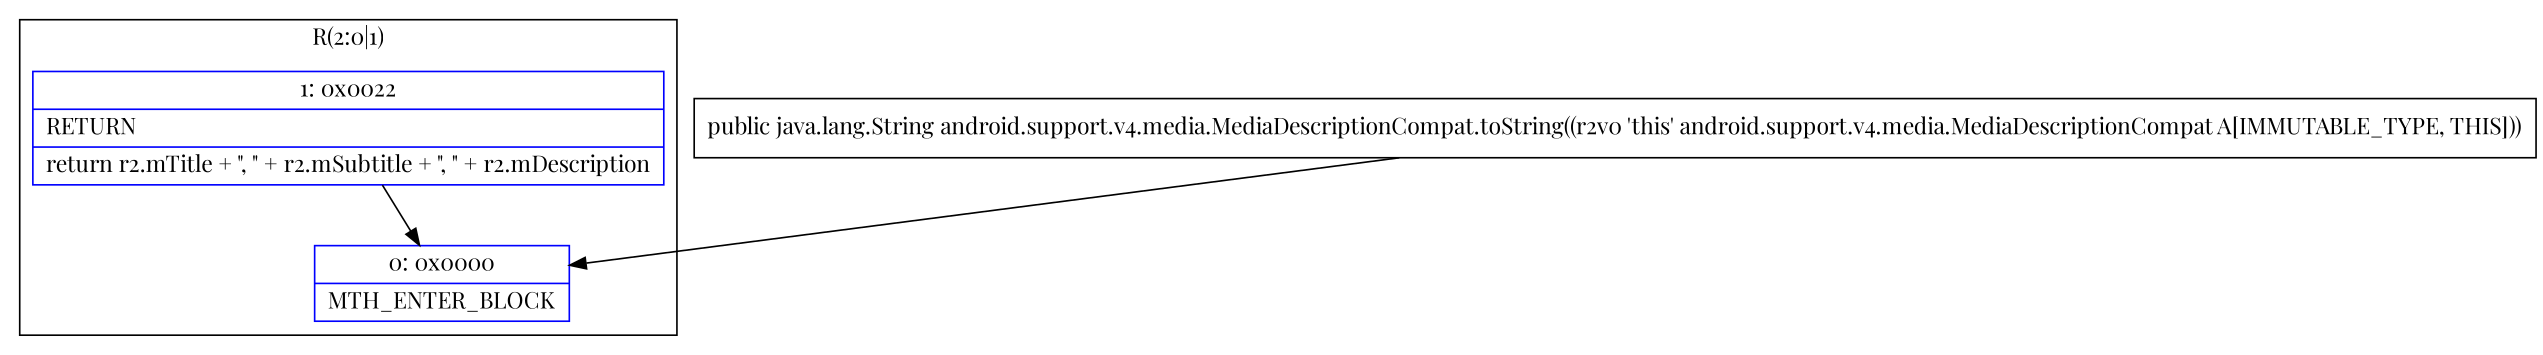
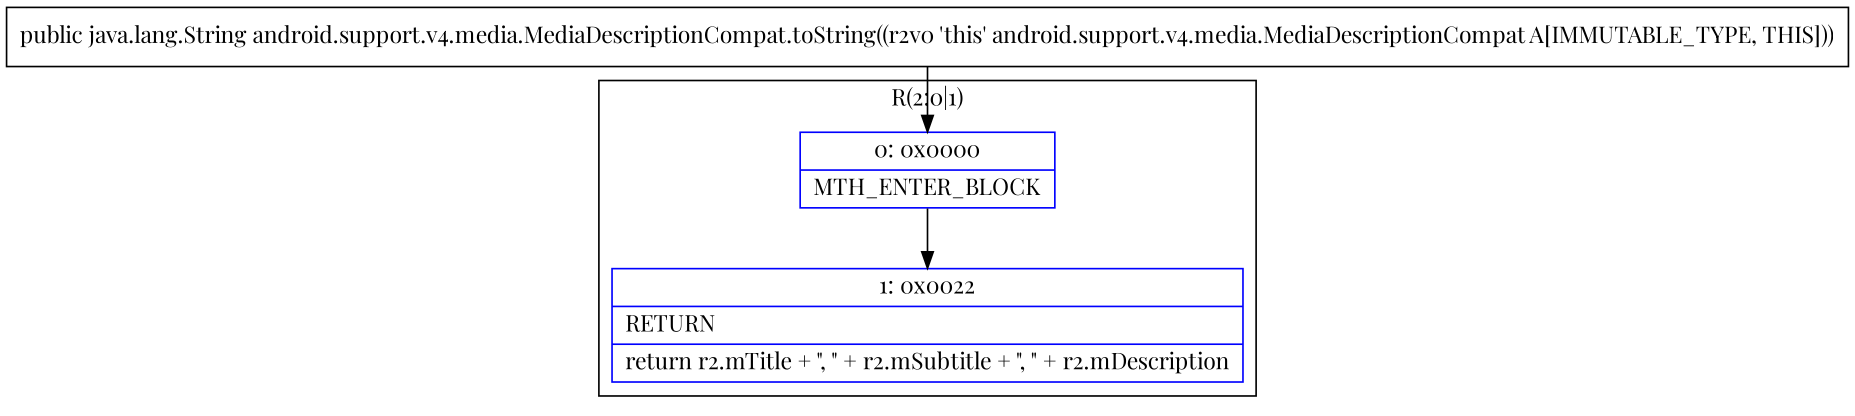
(397, 208) -> (928, 230)
